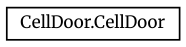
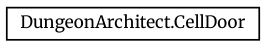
(93, 24) -> (133, 24)
